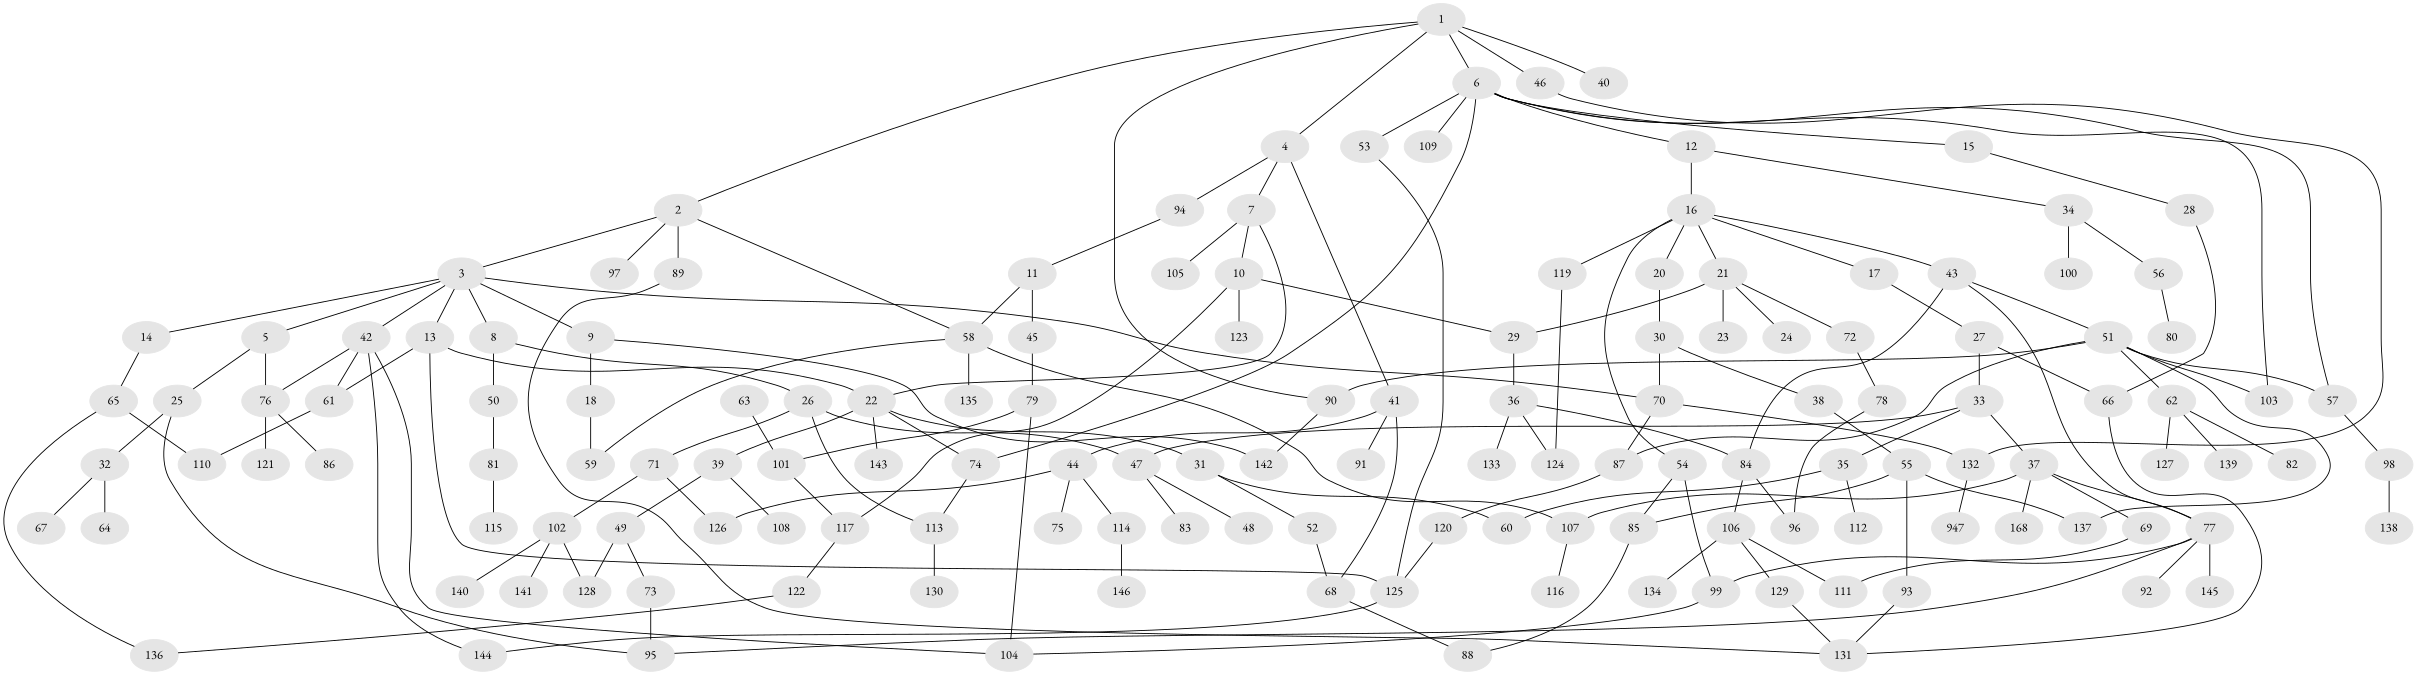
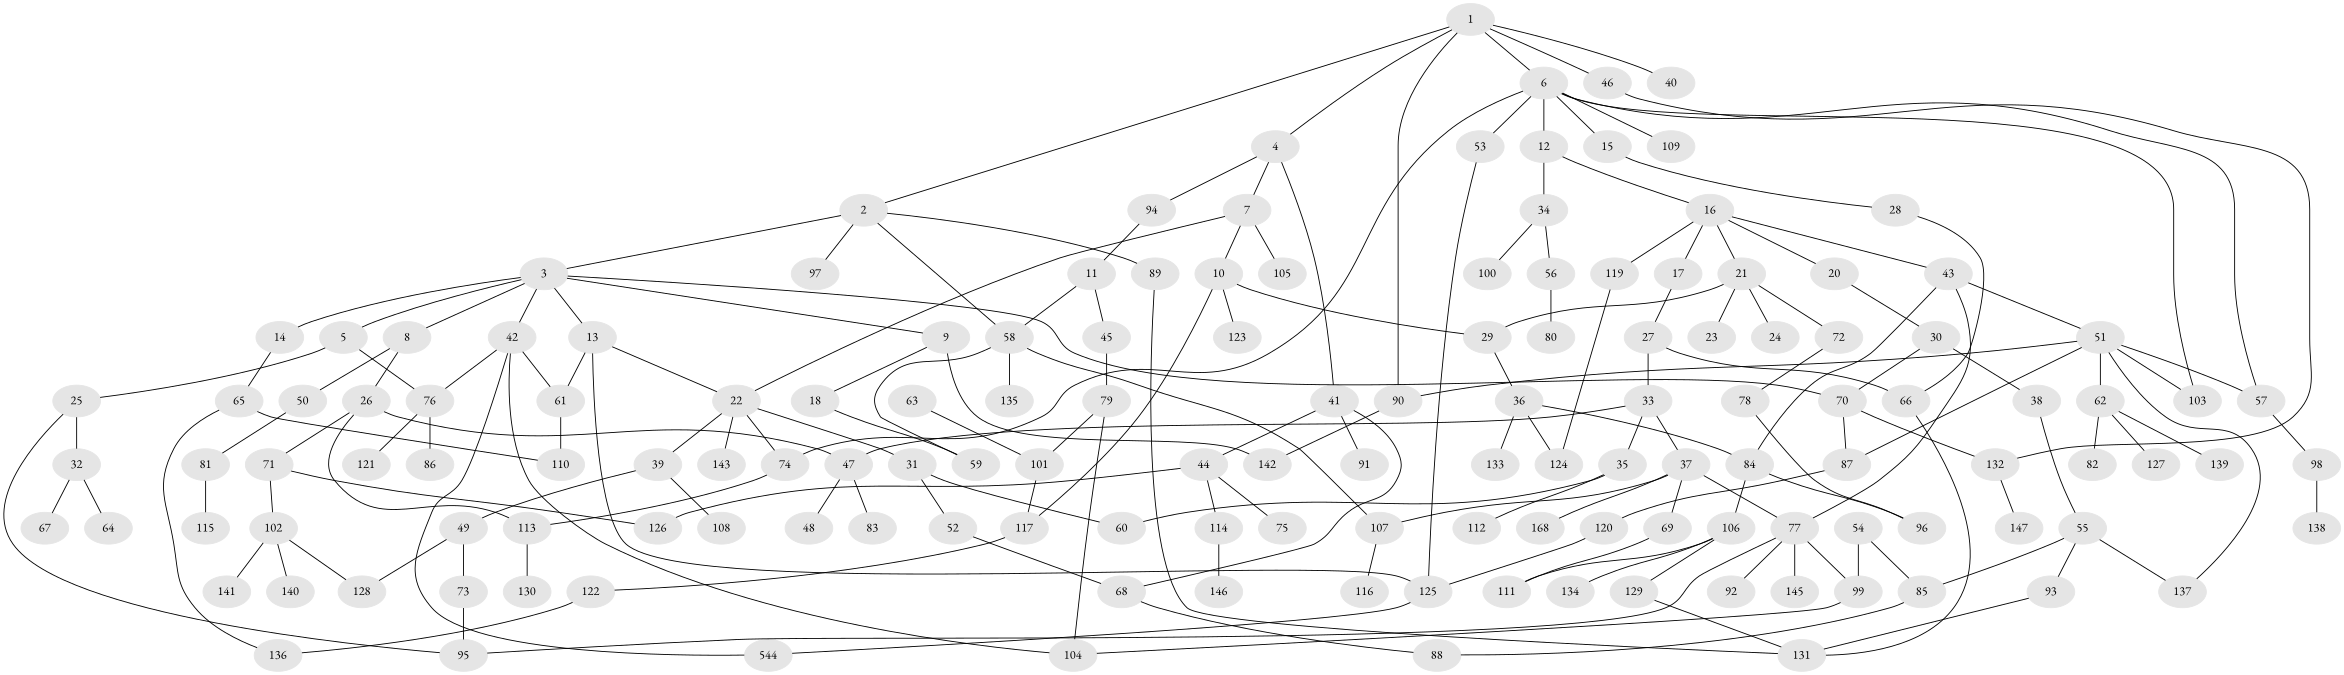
(1605, 334) -> none
(1955, 528) -> (2019, 528)
(483, 655) -> (768, 655)
